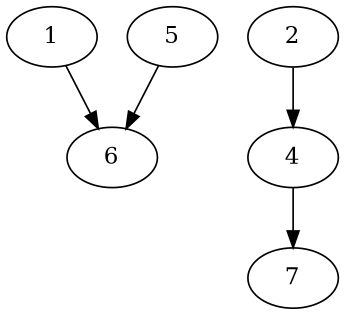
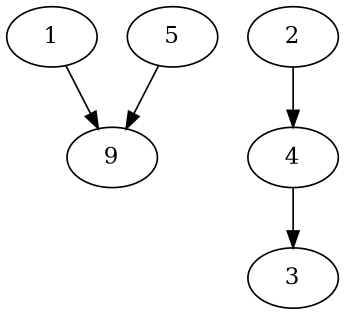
(112, 157) -> (112, 157)
(293, 278) -> (293, 278)
